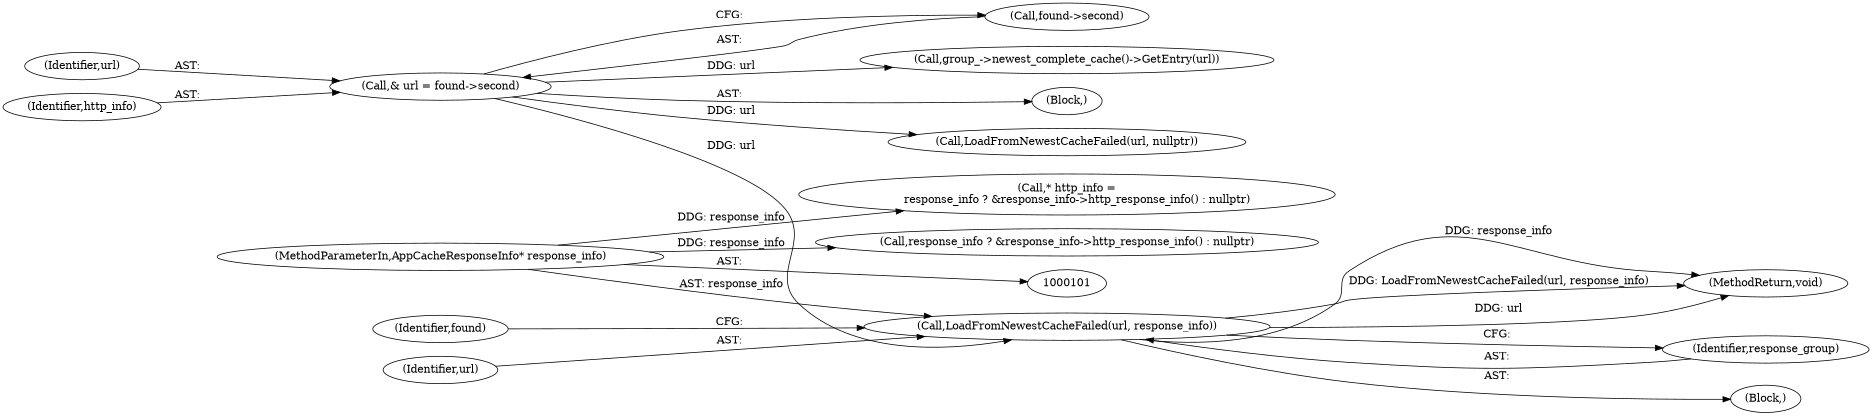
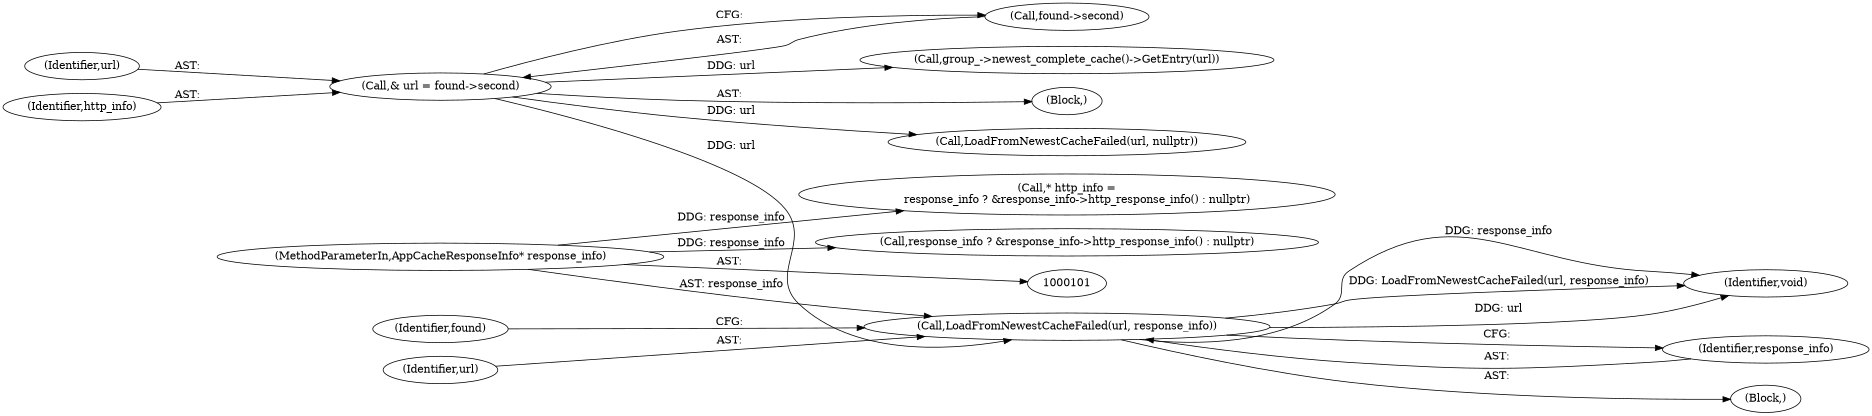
(1766, 283) -> (1766, 283)
(1766, 349) -> (1766, 349)
